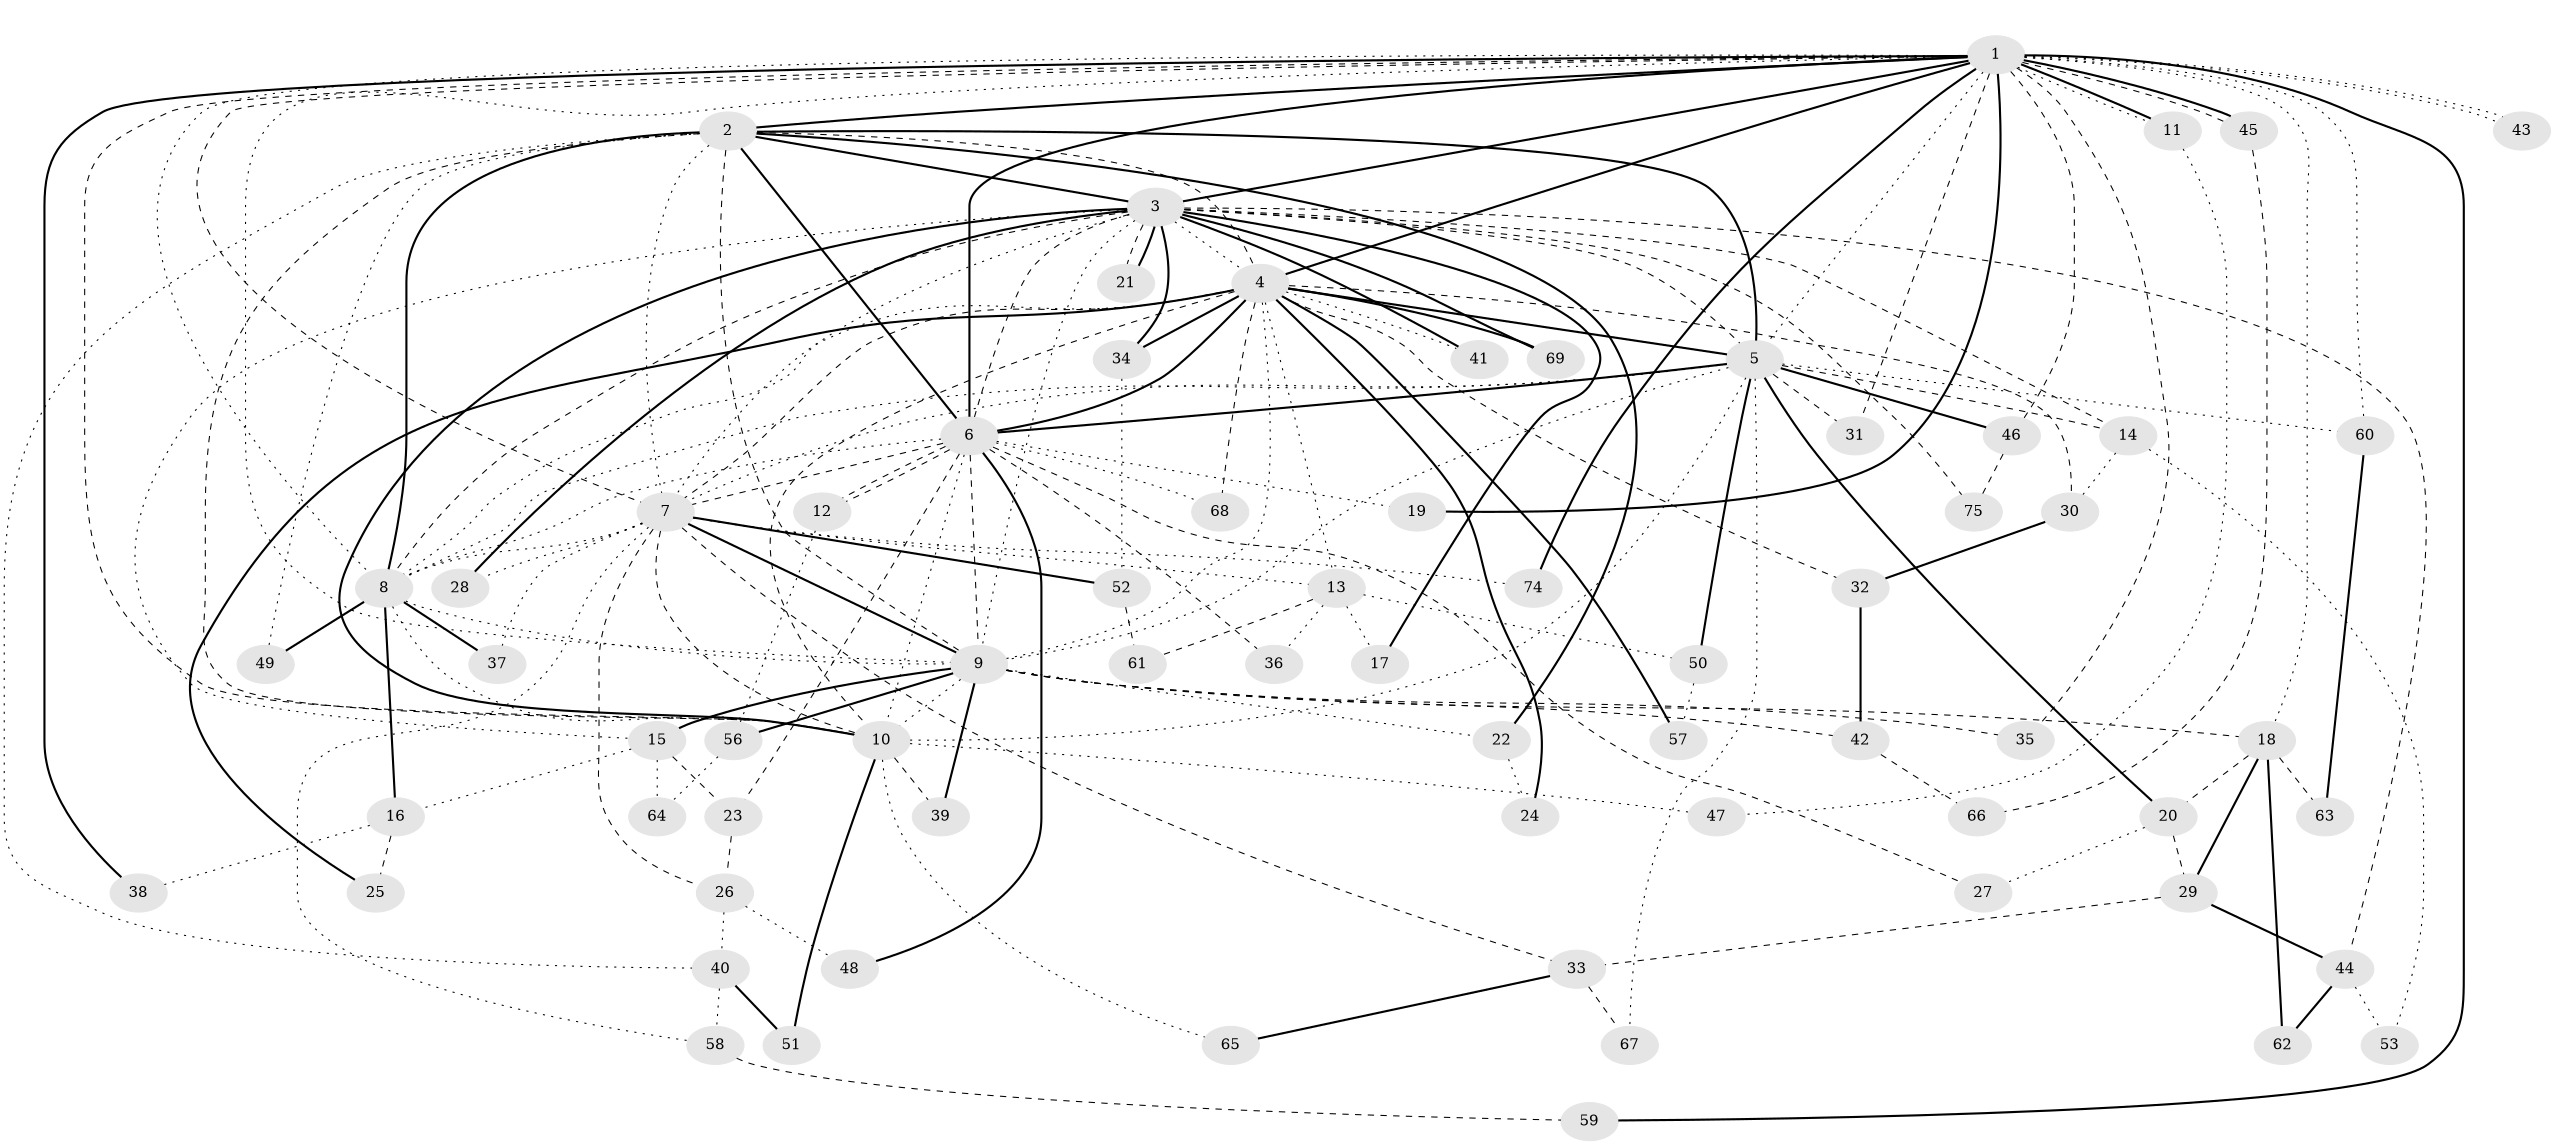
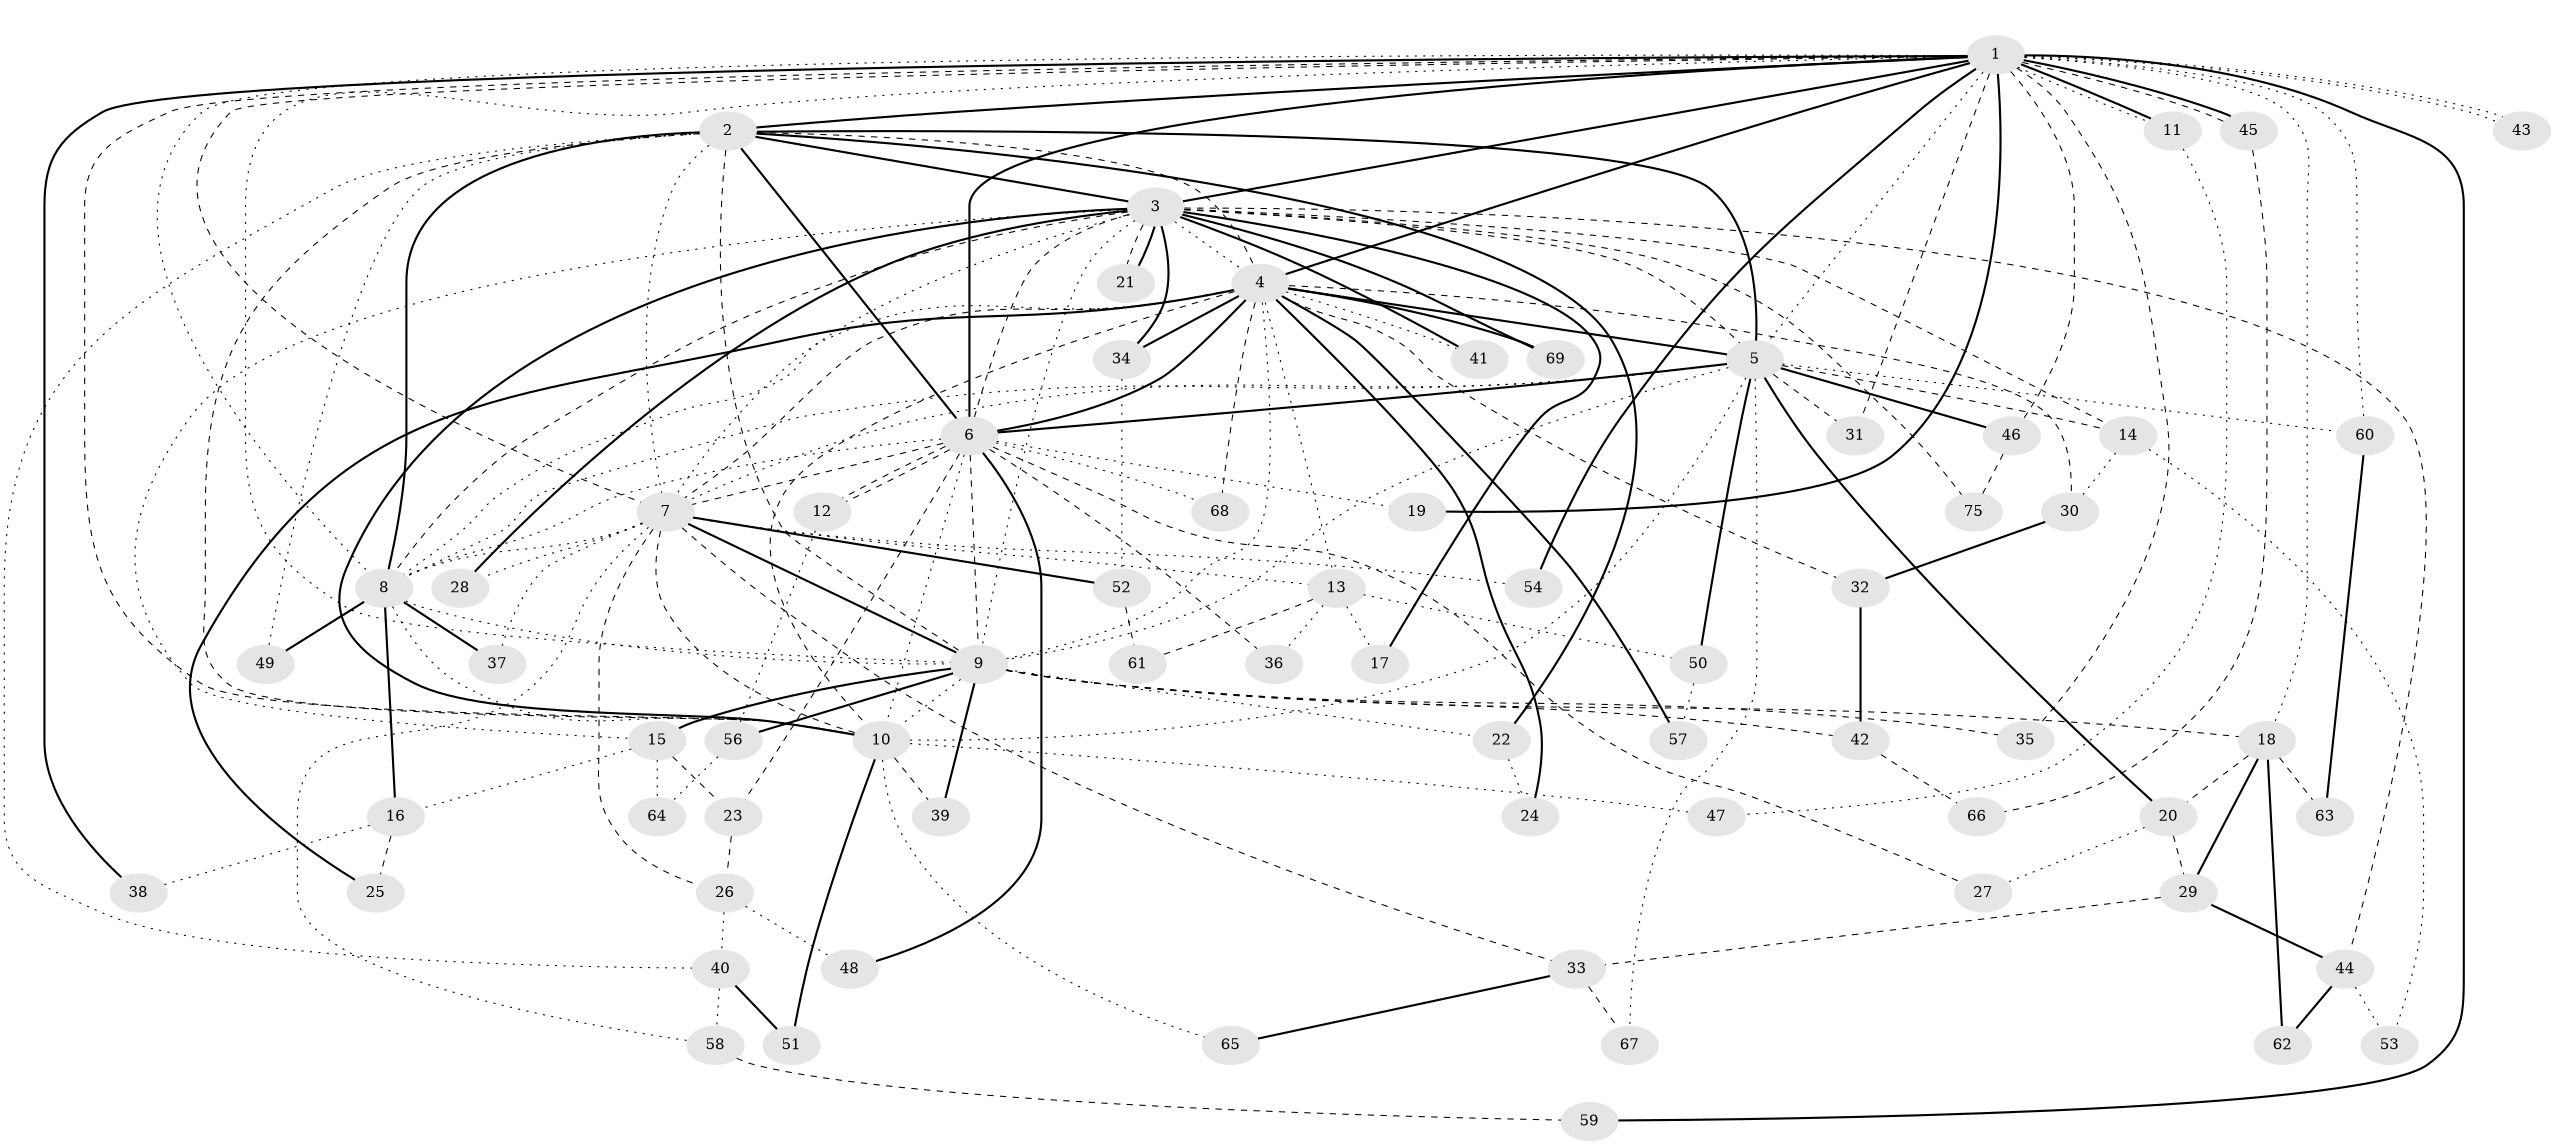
(1534, 588) -> (1534, 588)
